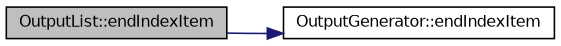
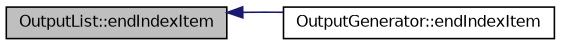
(247, 33) -> (263, 12)
